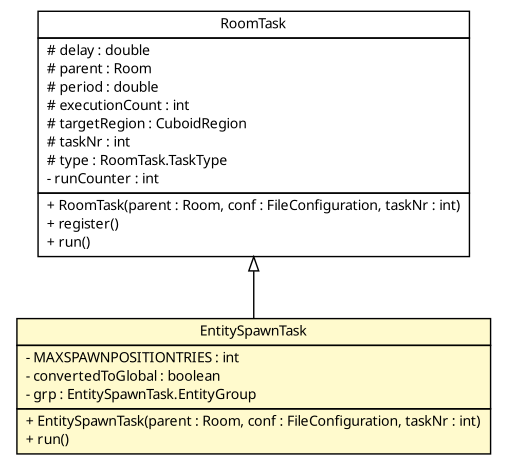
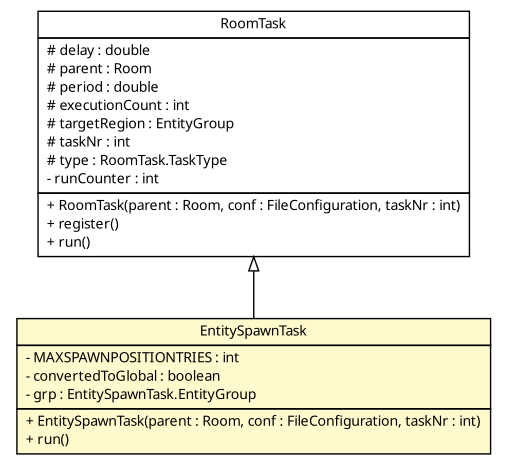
(147, 124) -> (141, 124)
